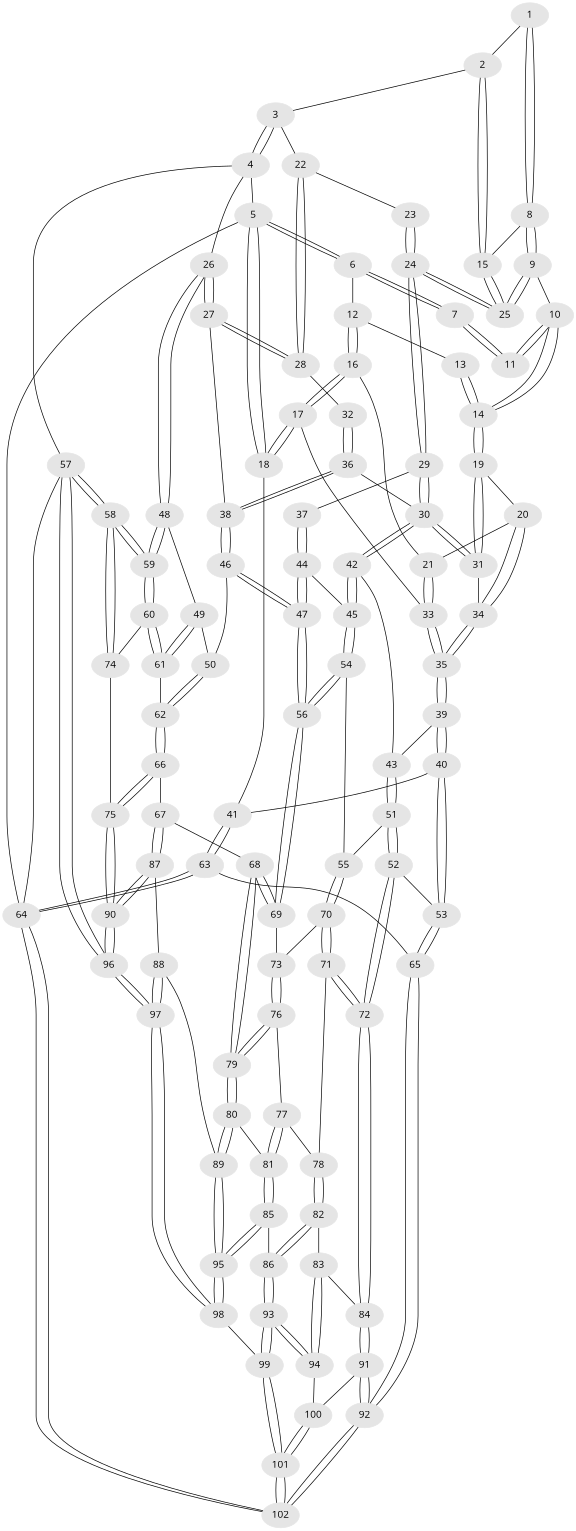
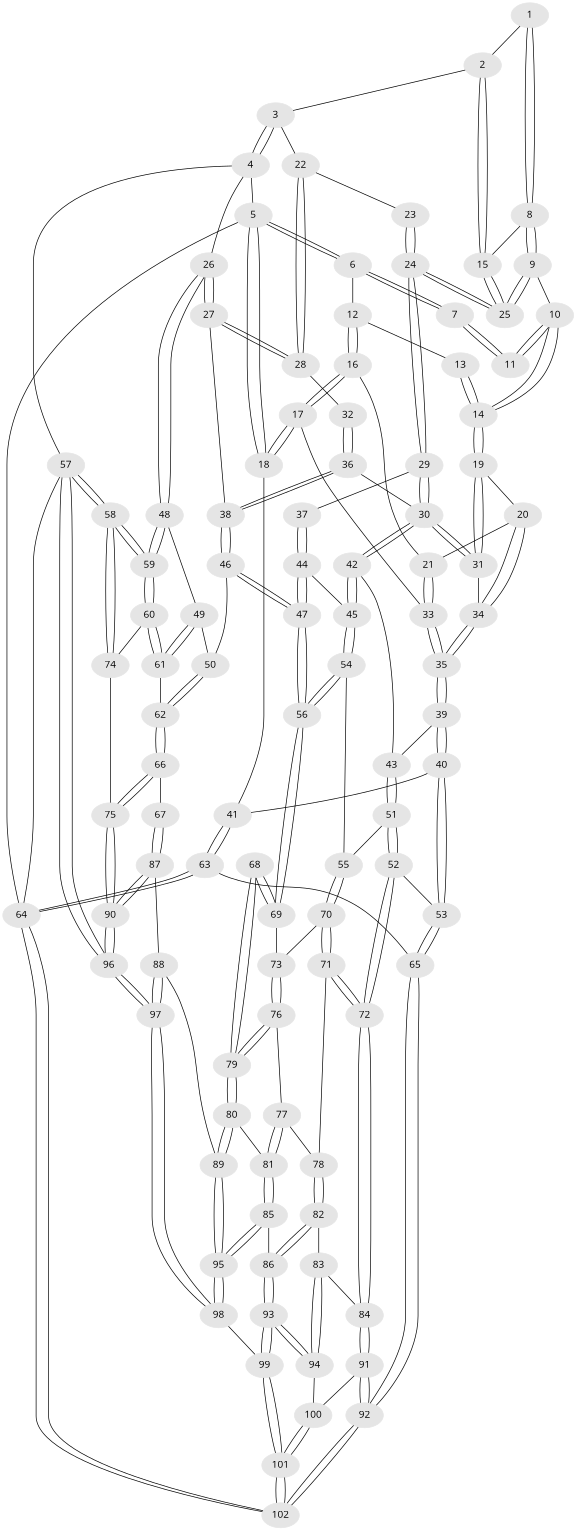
(208, 840) -> none
